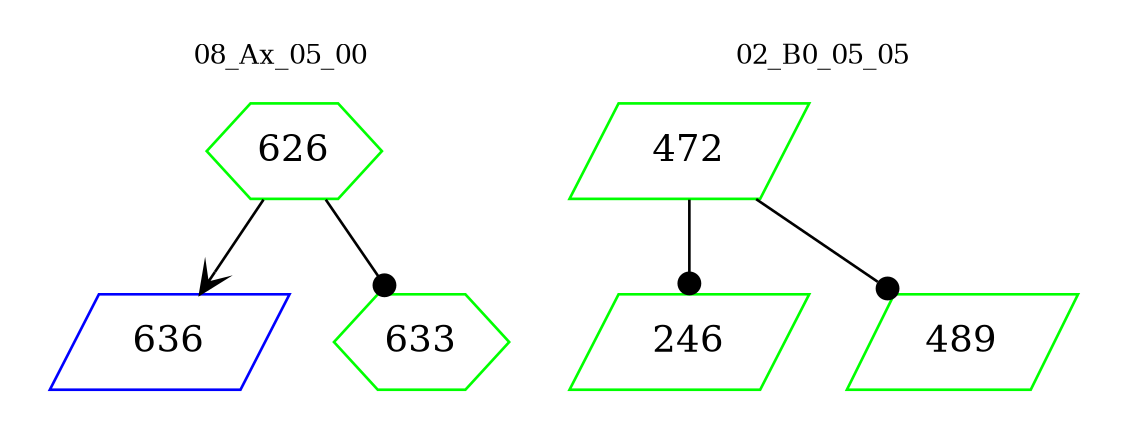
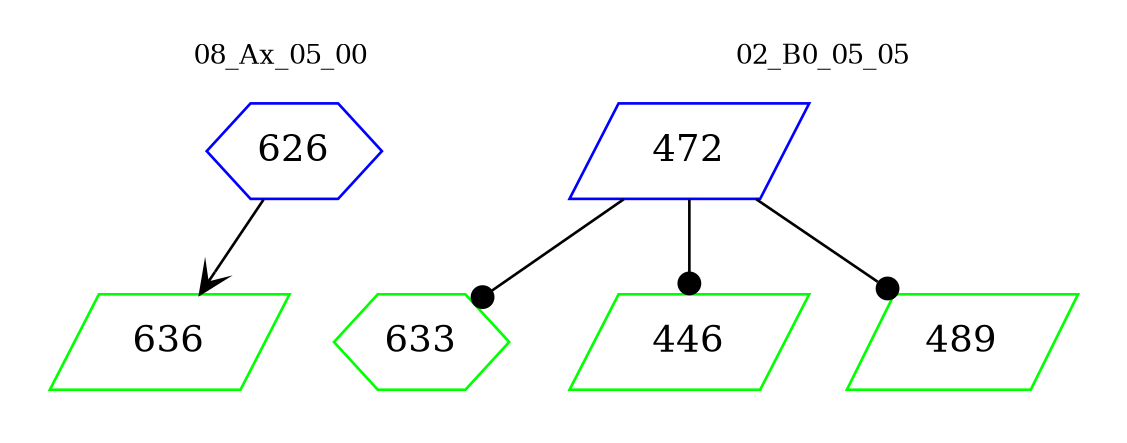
(294, 151) -> (294, 151)
(689, 151) -> (689, 151)
(352, 238) -> (568, 238)
(170, 342) -> (170, 342)
(689, 342) -> (689, 342)
